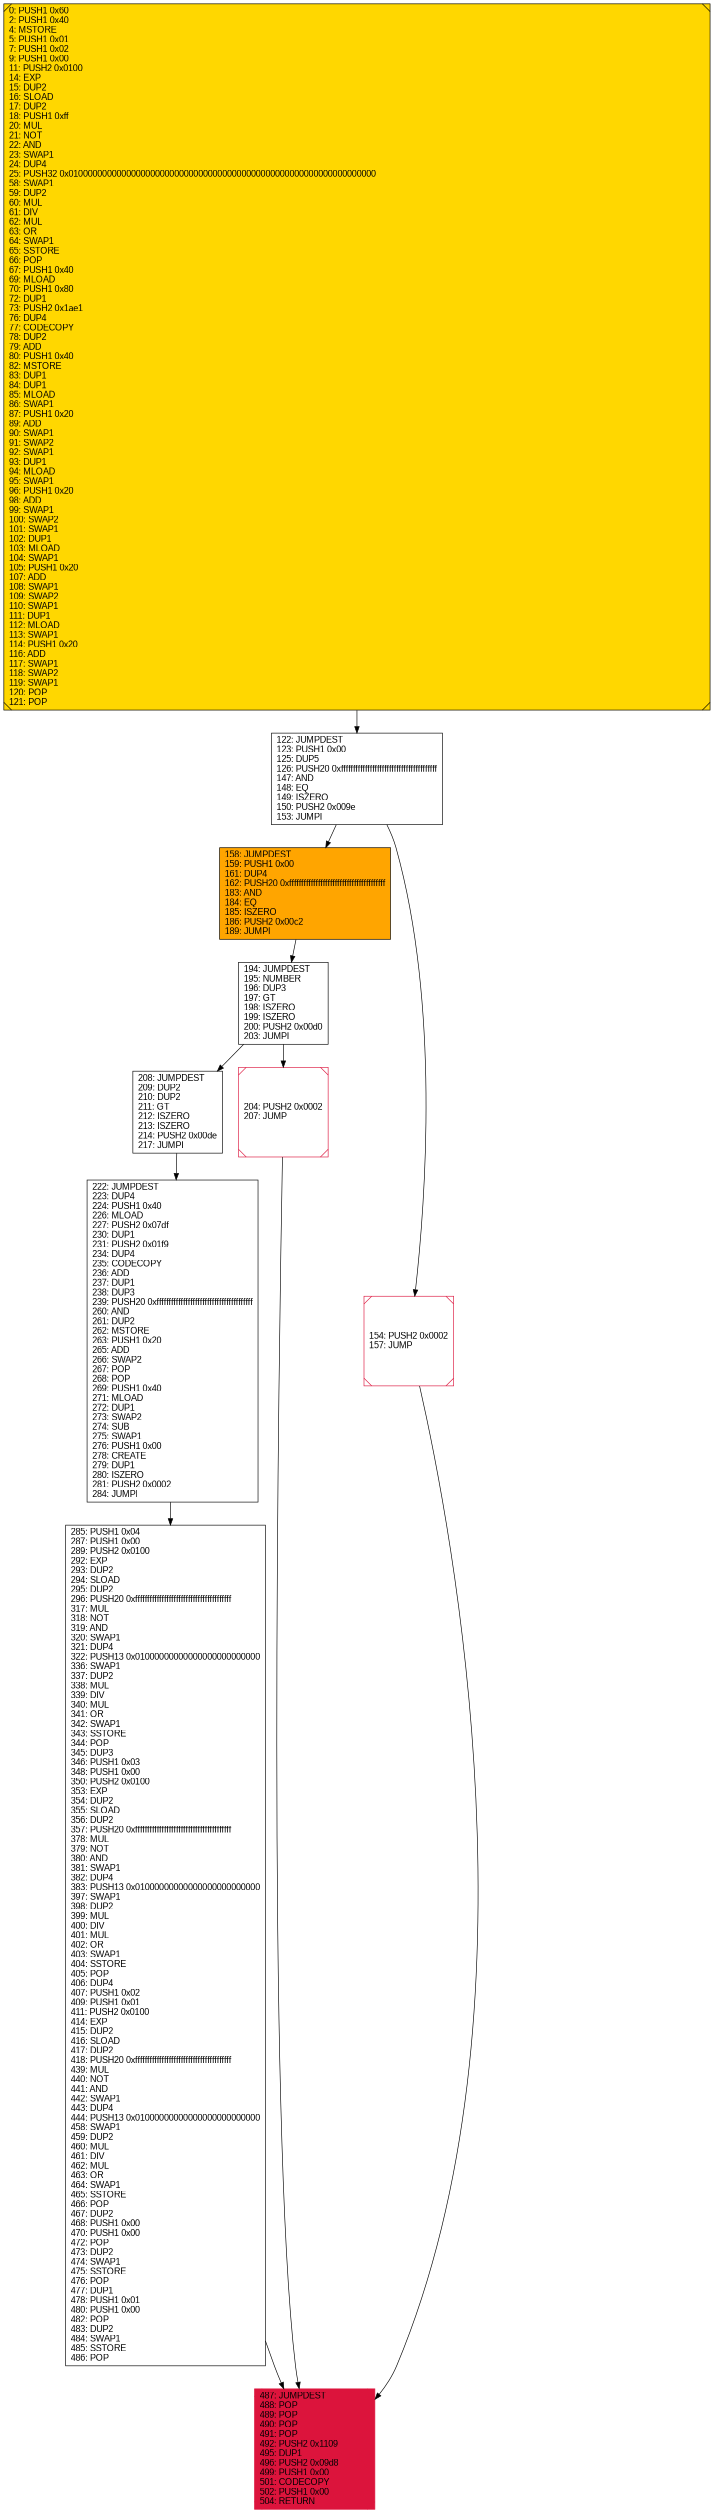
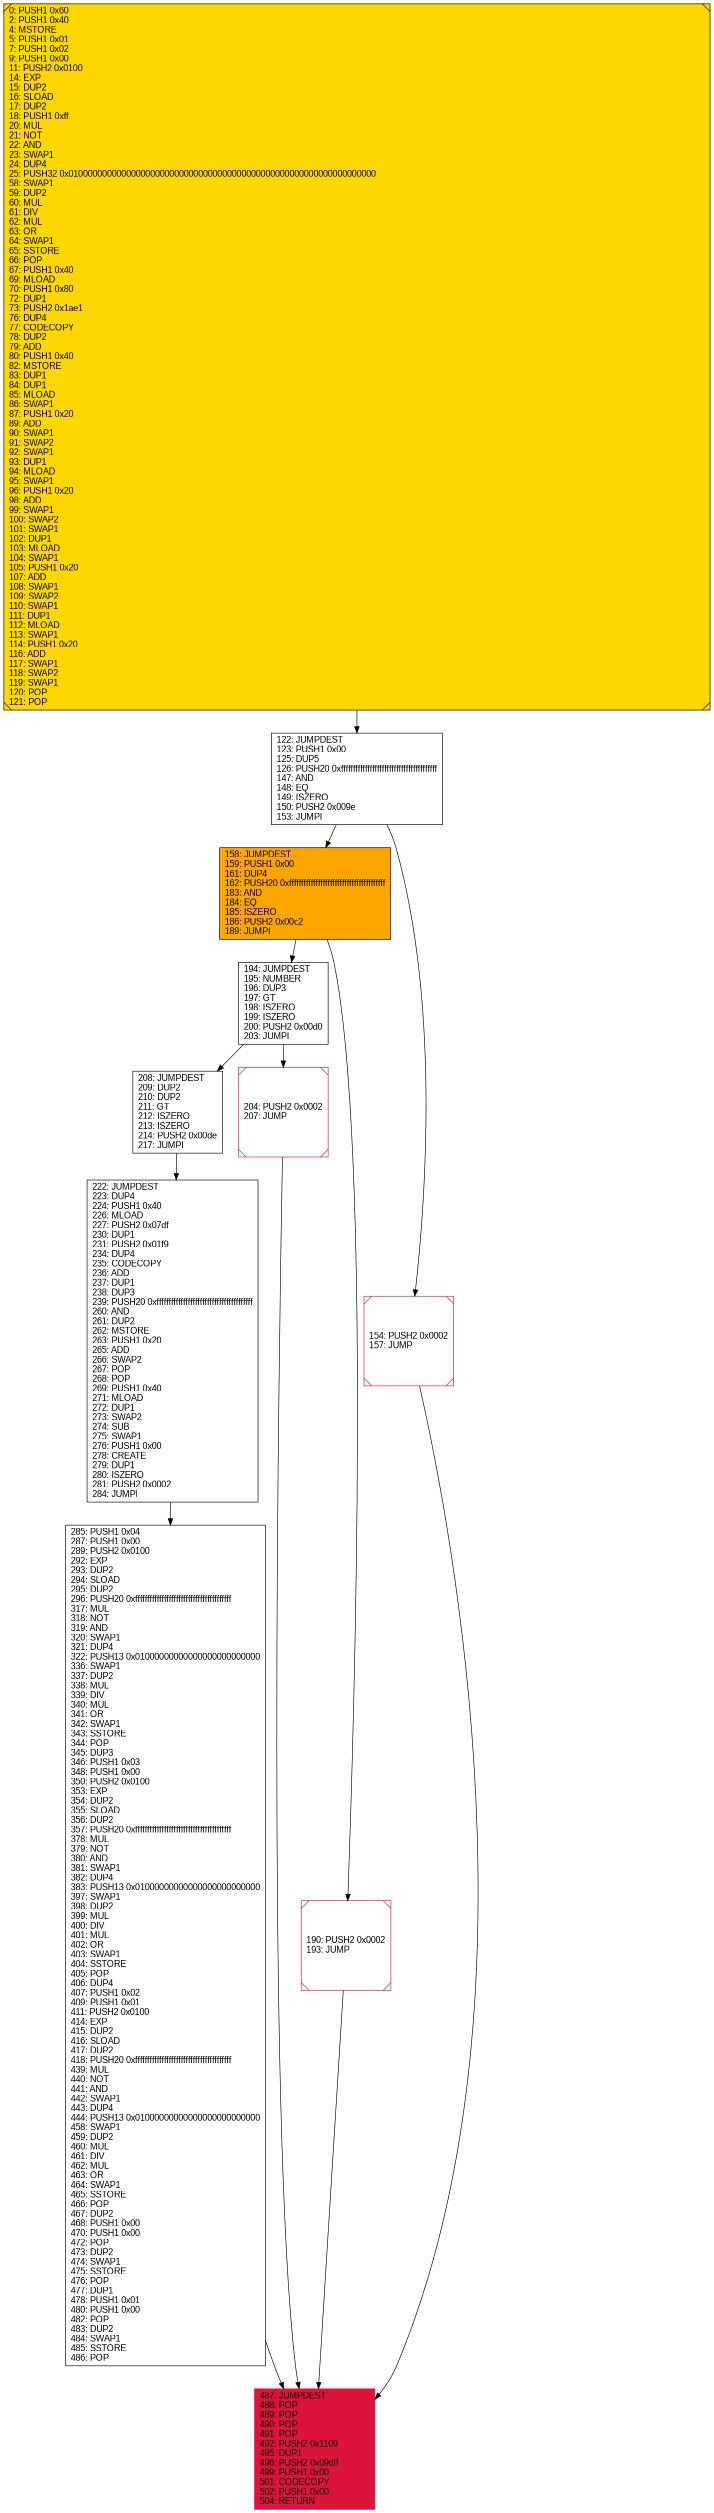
none -> (346, 1945)
